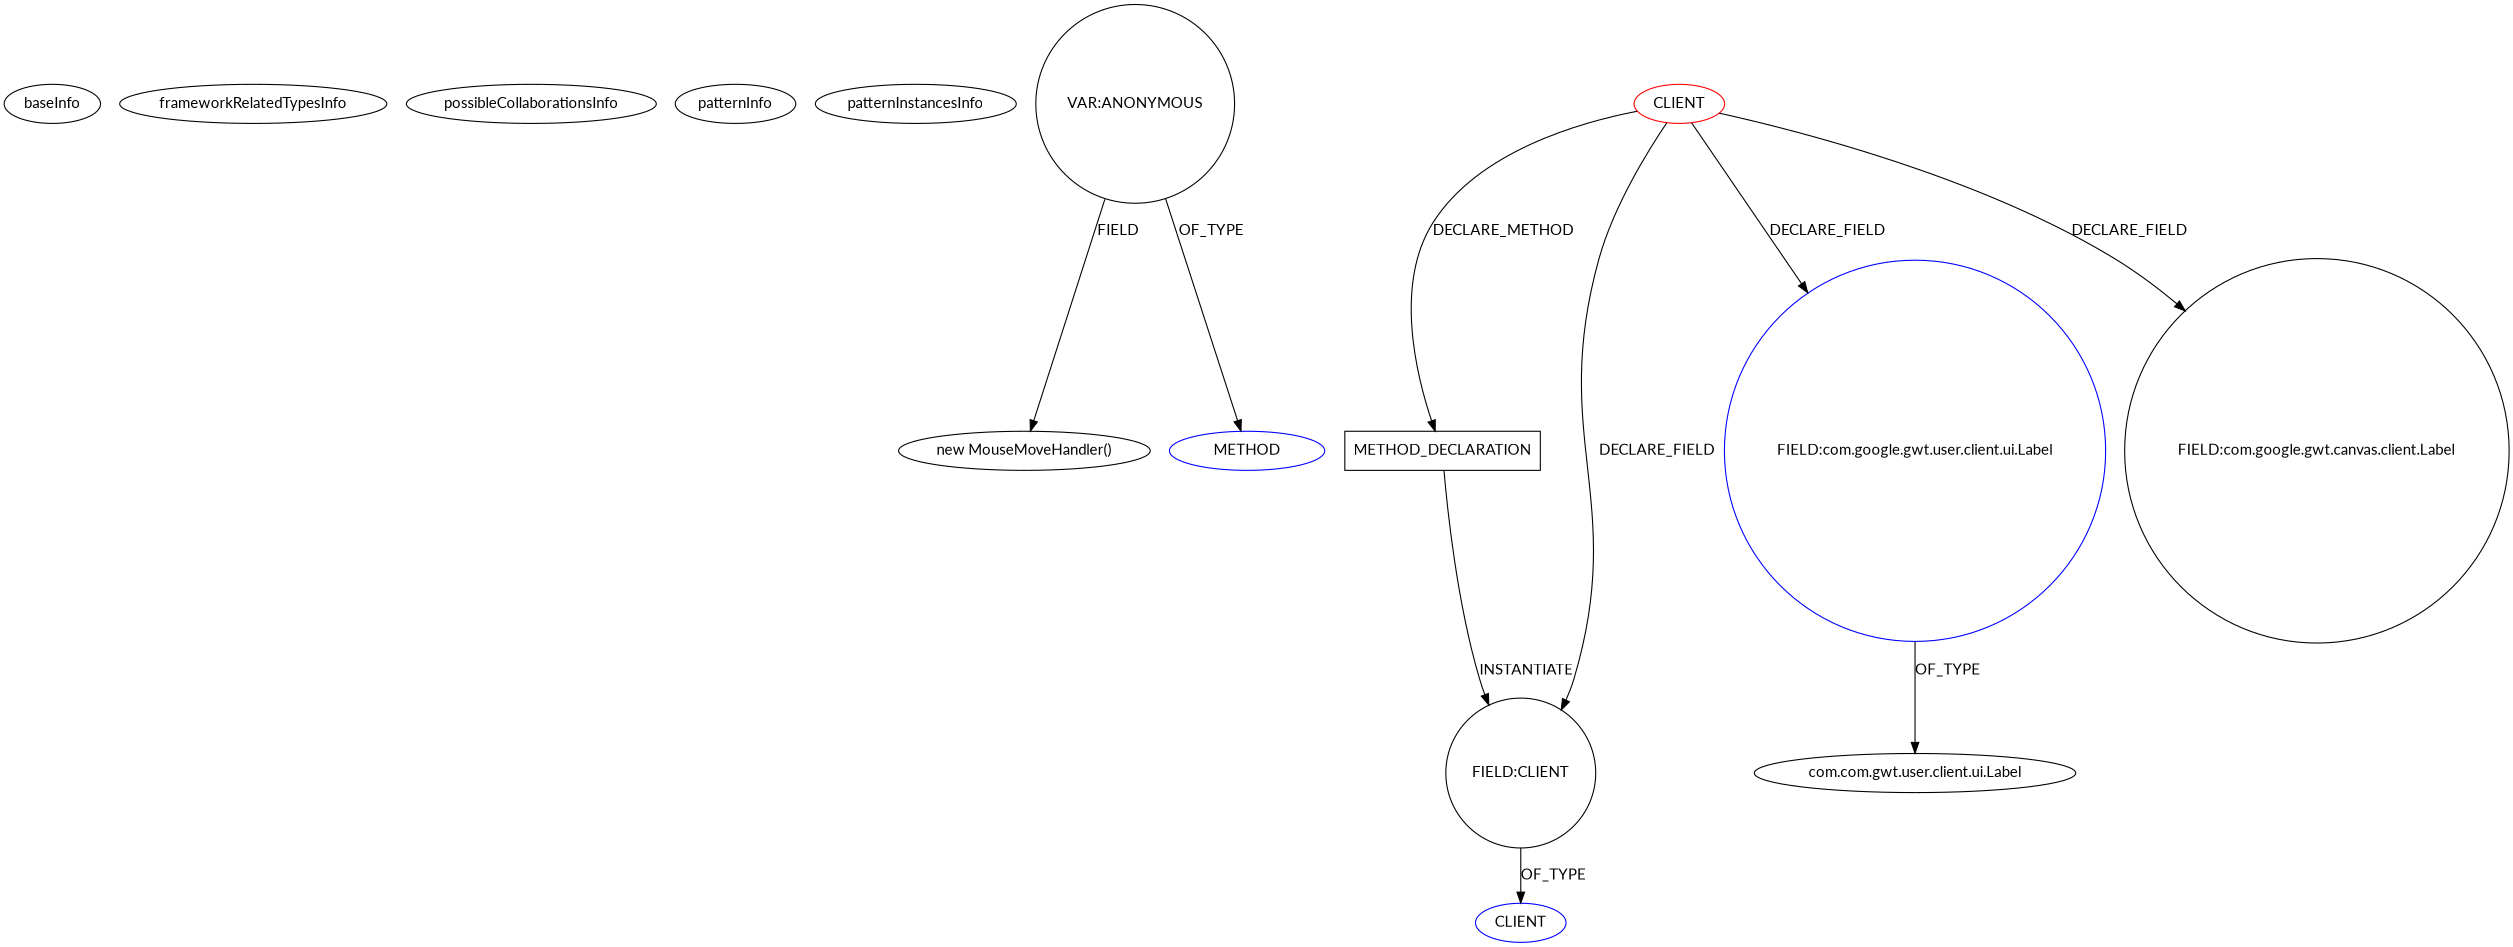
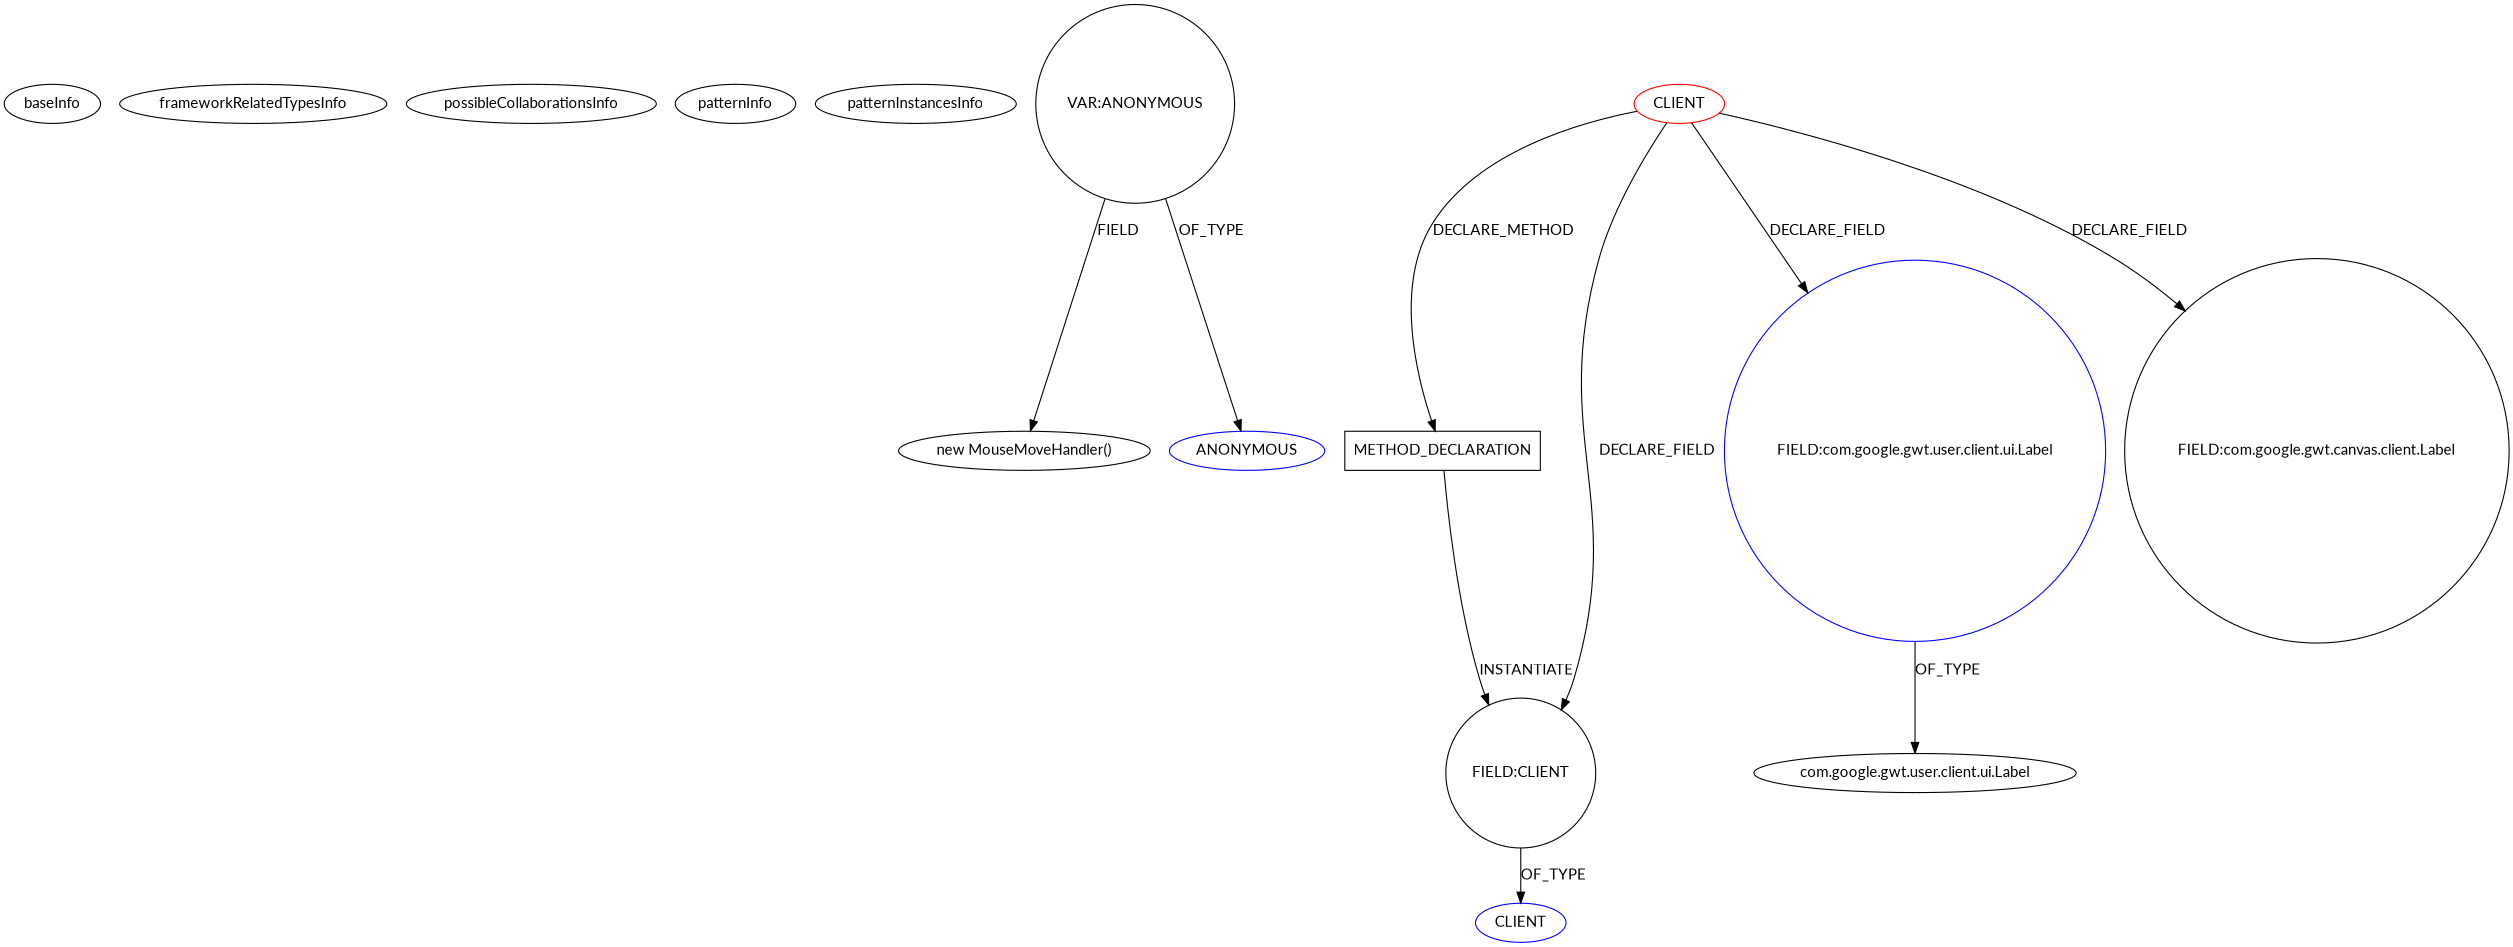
(1247, 451) -> (1247, 451)
(1915, 773) -> (1915, 773)
